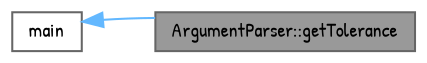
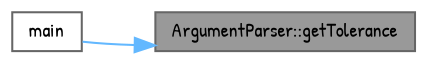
(129, 19) -> (109, 44)
